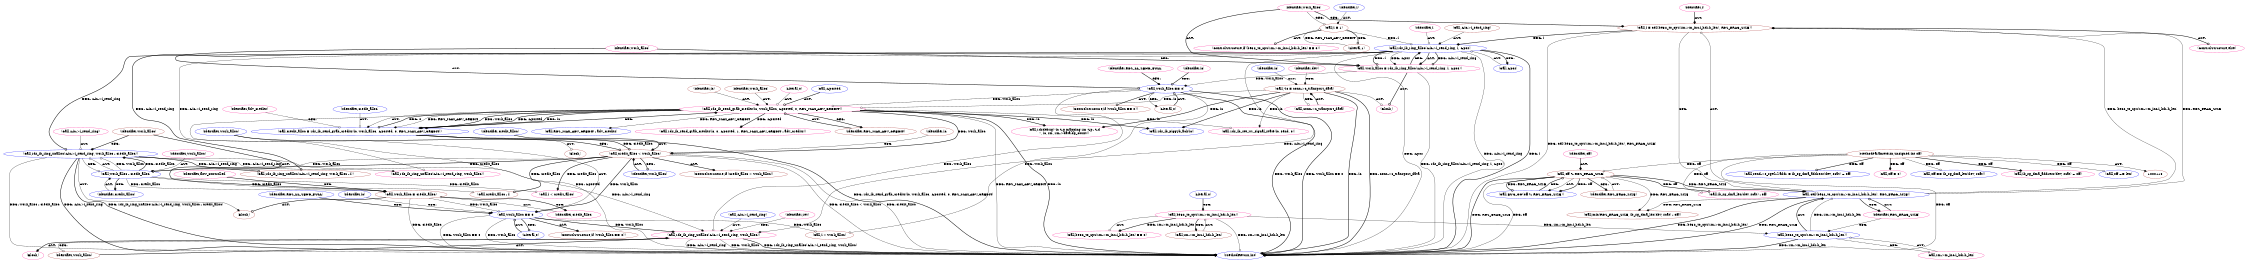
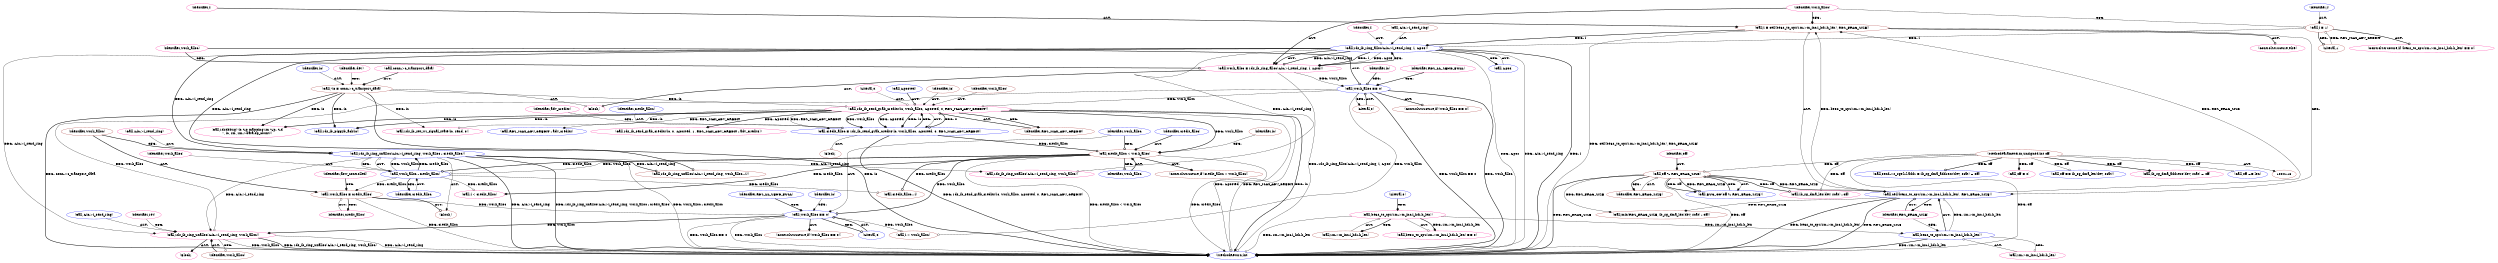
(1304, 99) -> none
